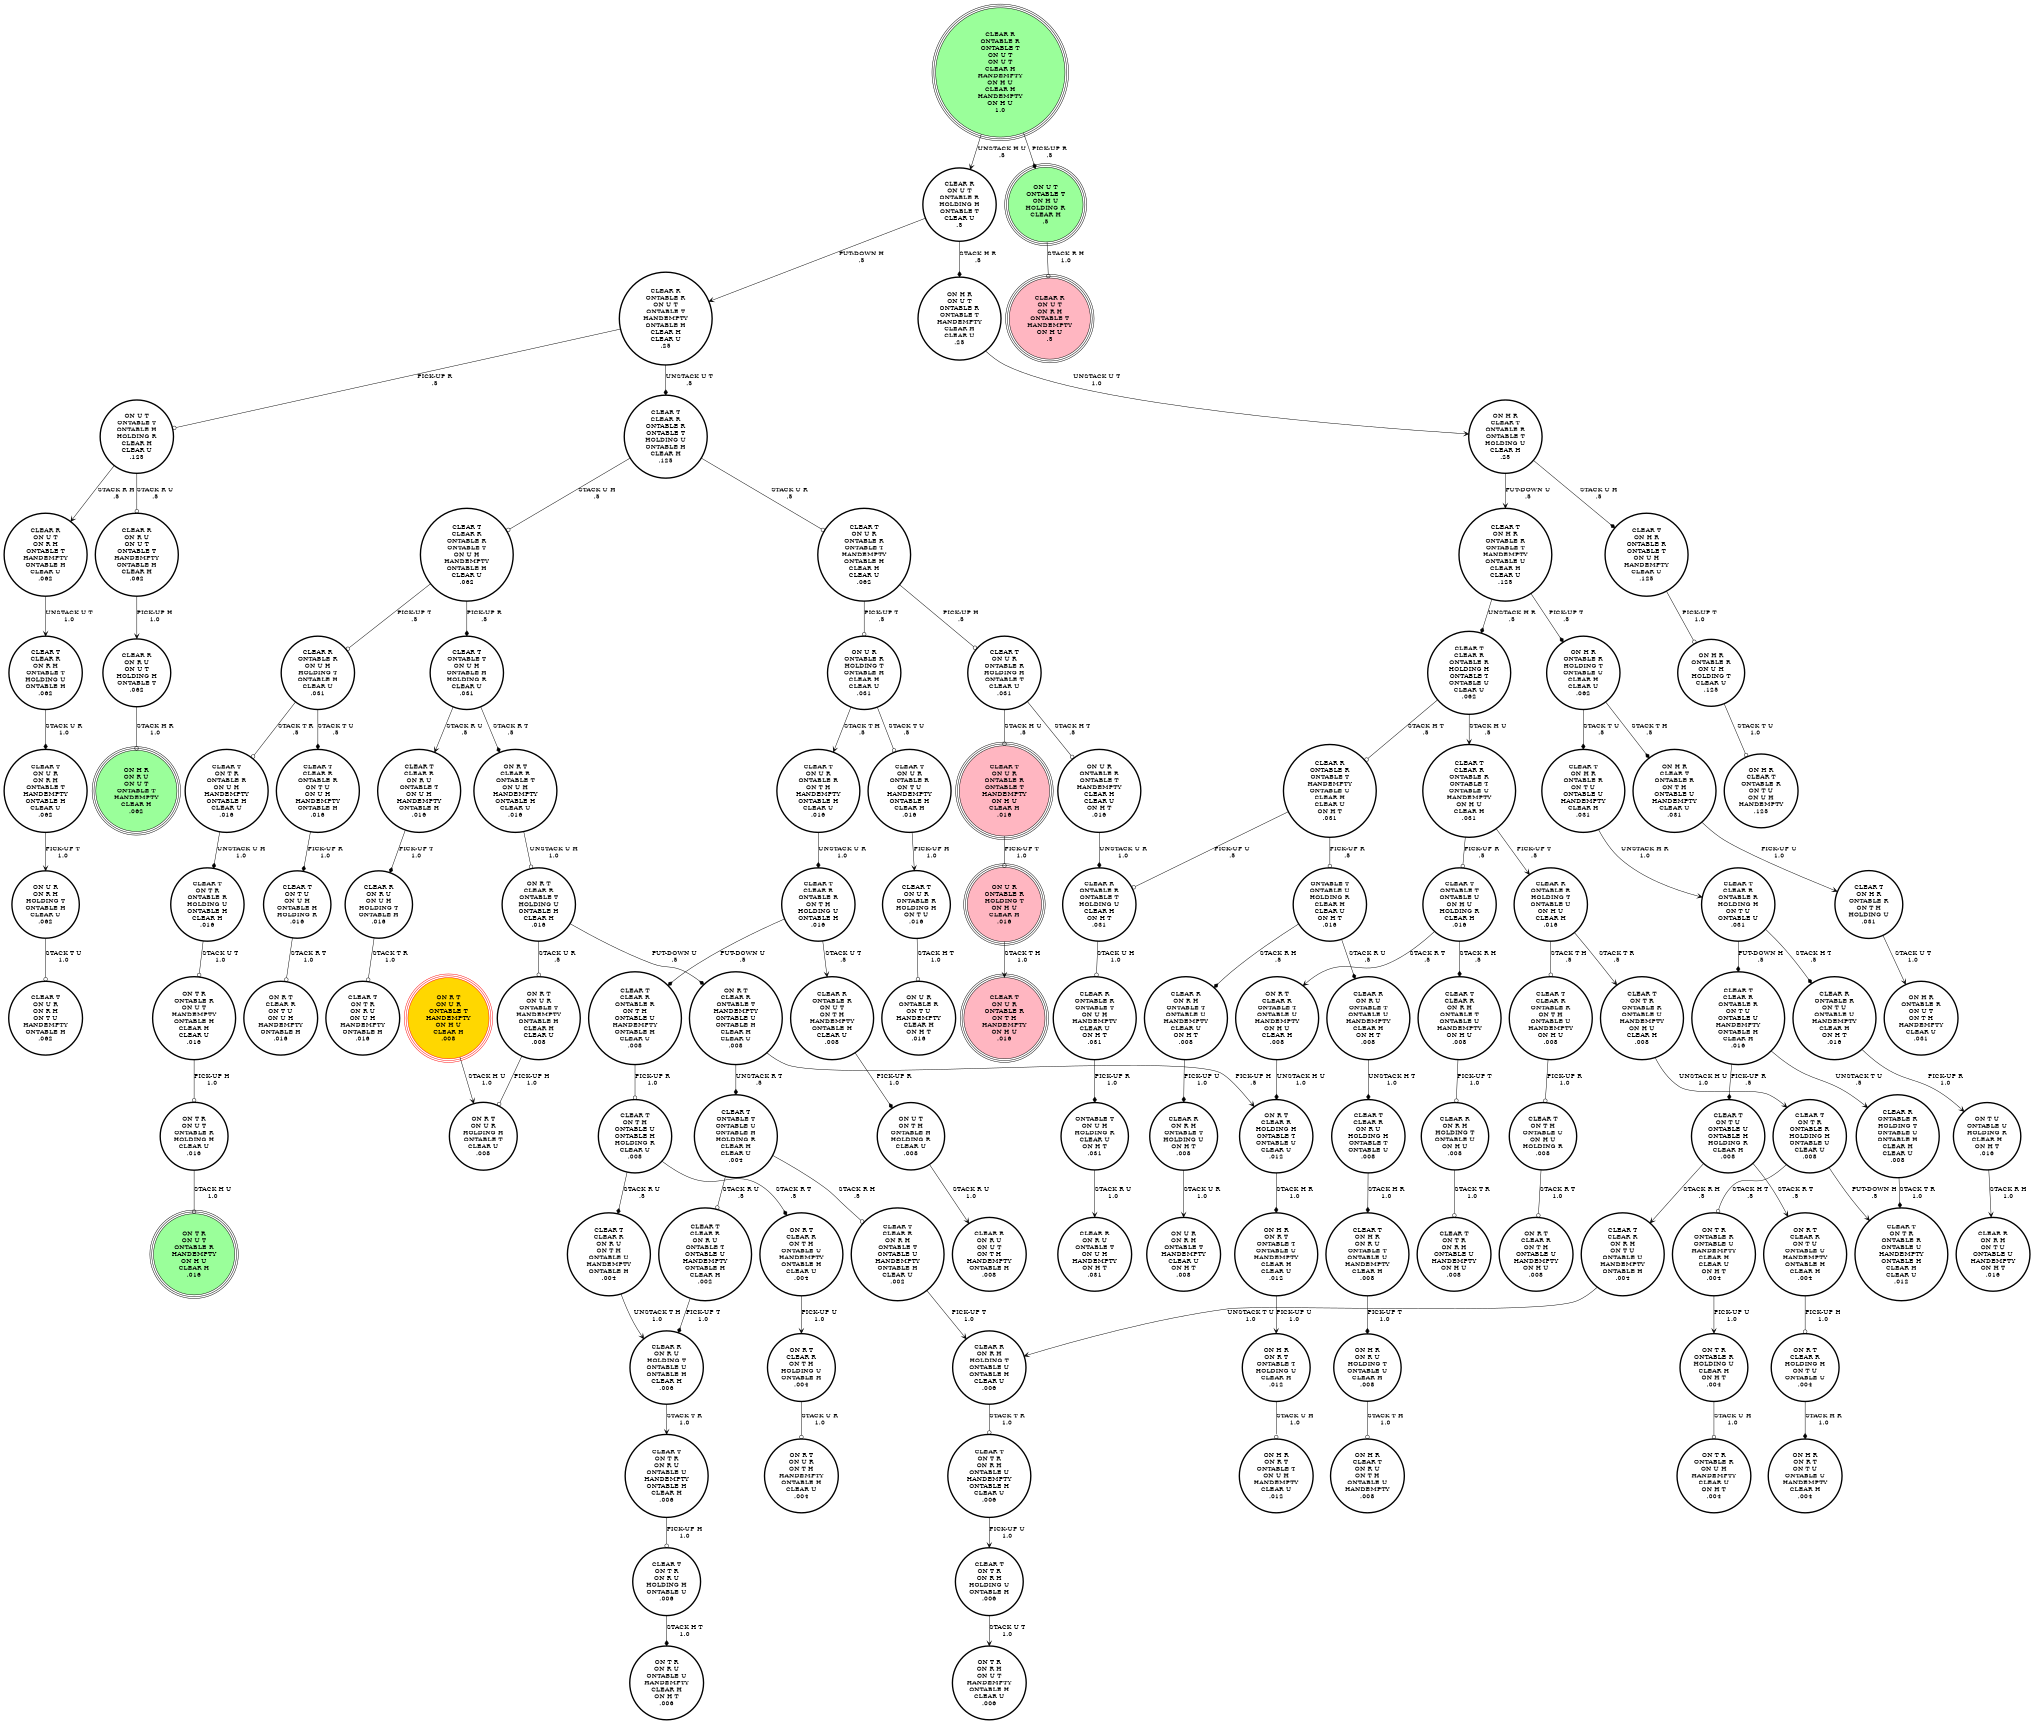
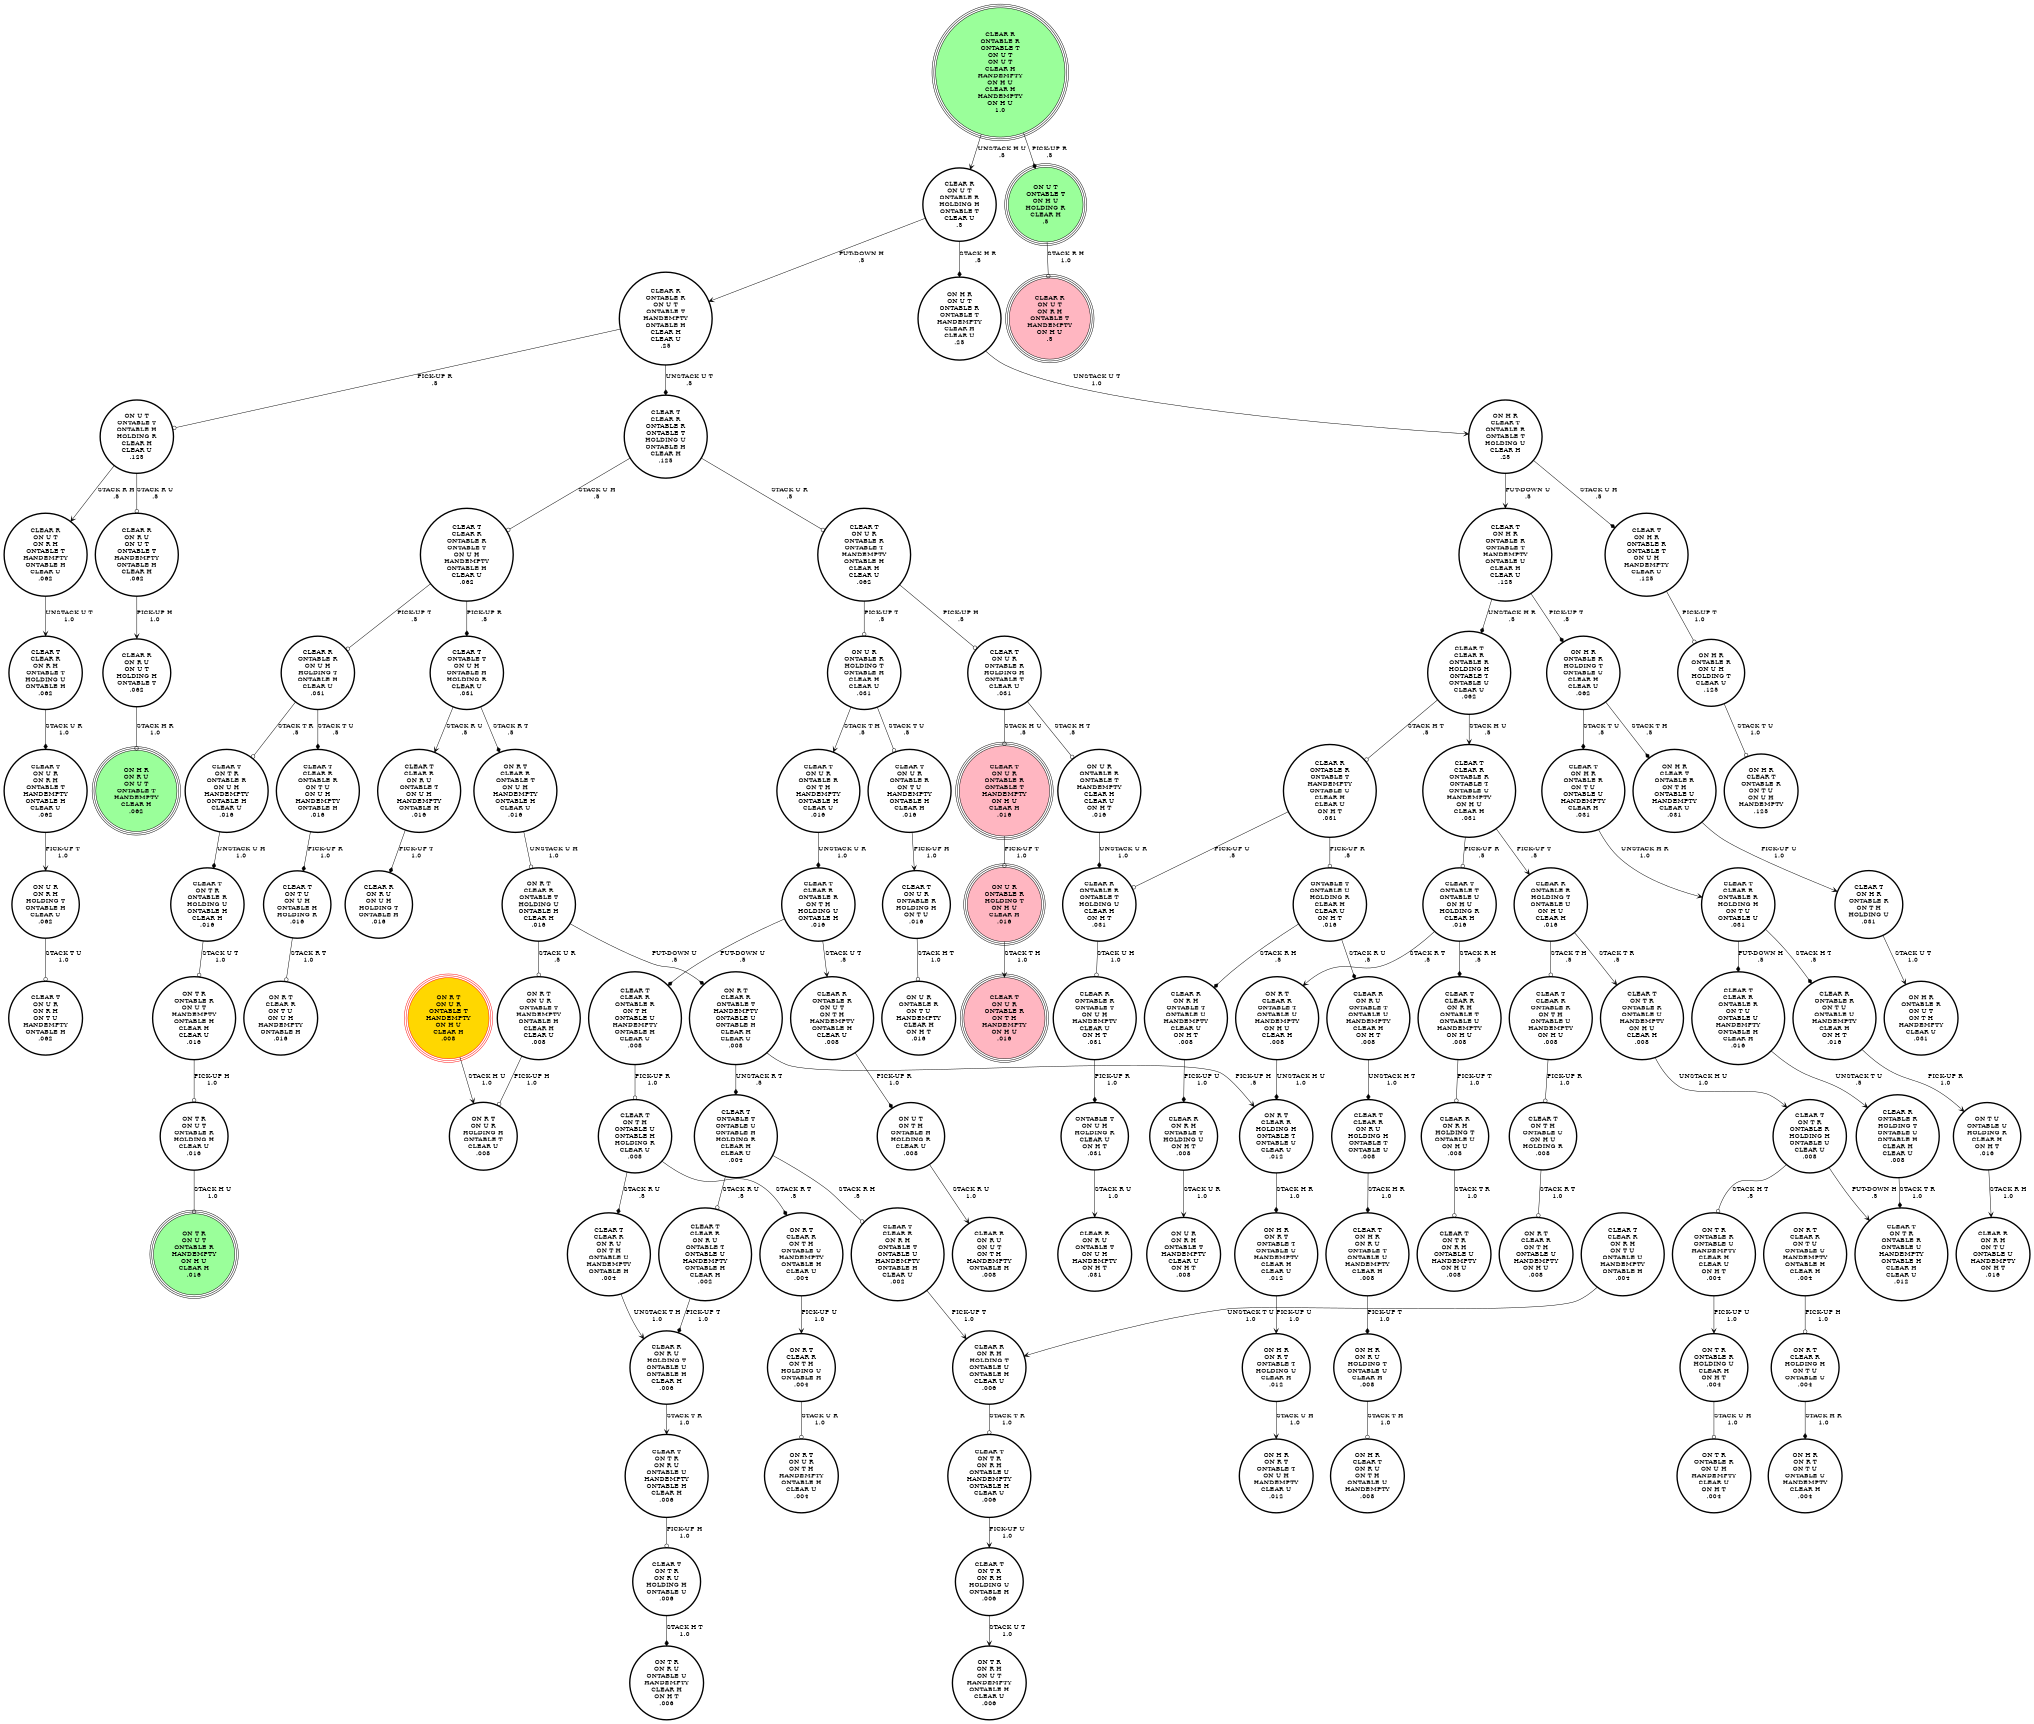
(363, 1018) -> none
(1728, 1136) -> none
(1276, 1418) -> (1276, 1418)
